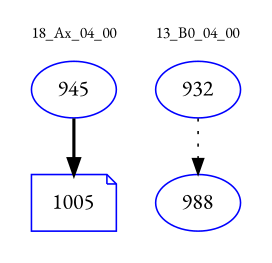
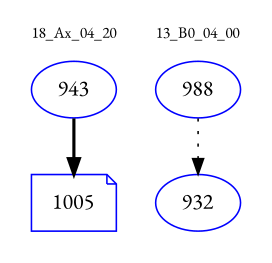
(75, 34) -> (75, 34)
(74, 90) -> (74, 90)
(198, 139) -> (198, 139)
